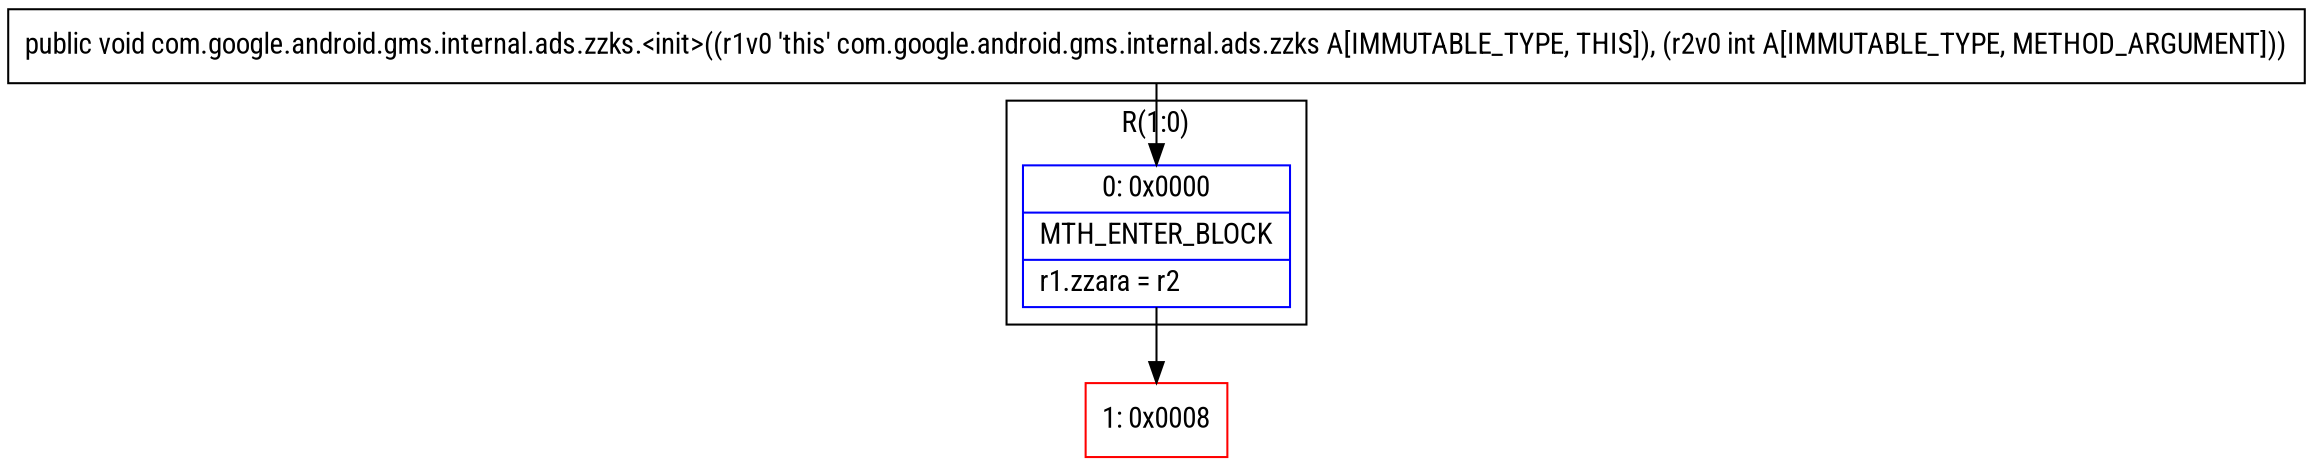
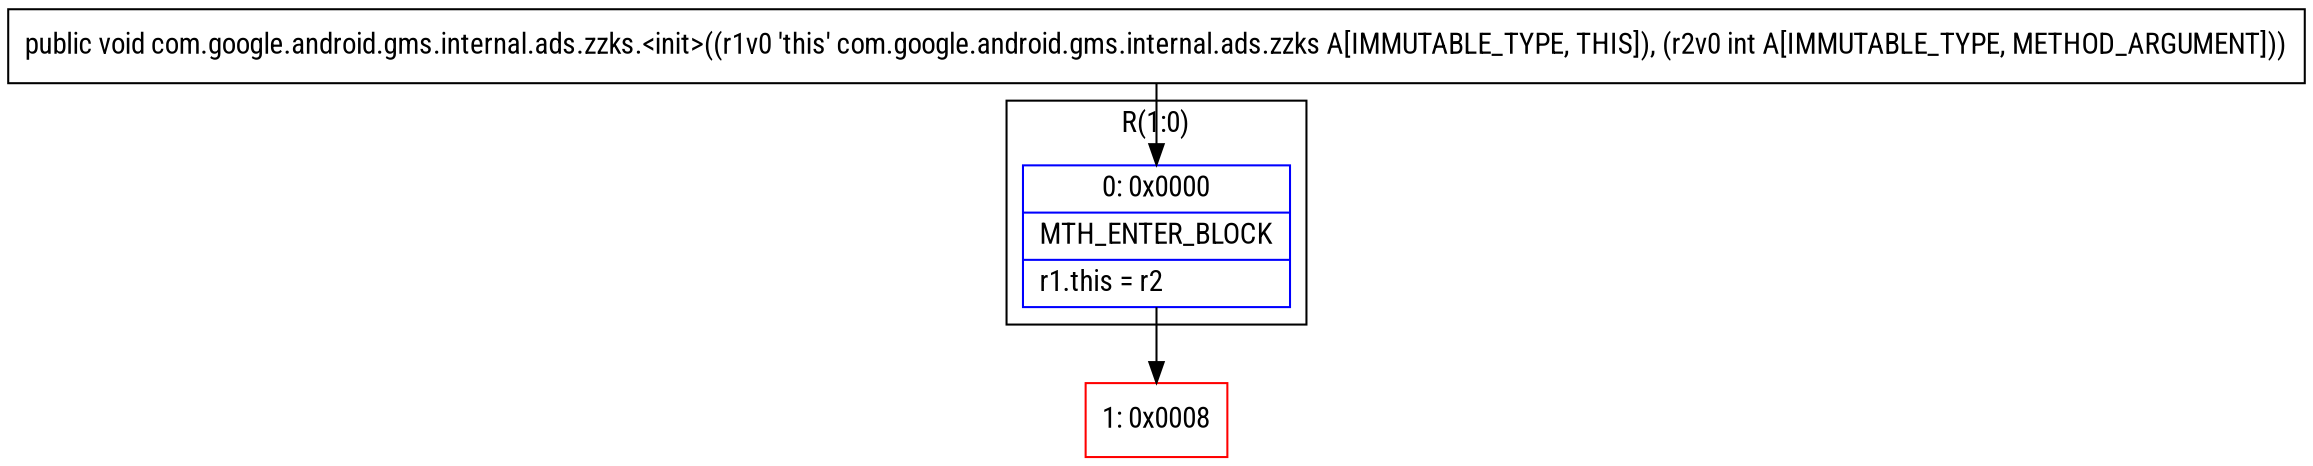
(1110, 282) -> (1102, 282)
